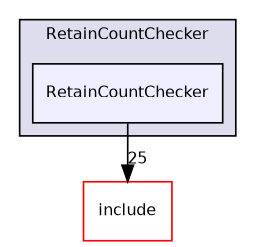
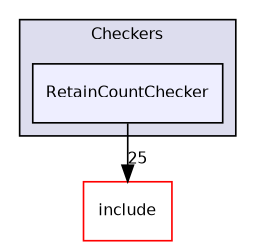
(128, 35) -> (128, 35)
